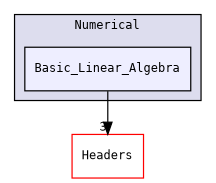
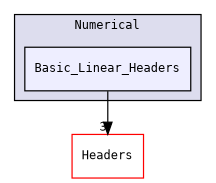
(108, 69) -> (108, 69)
